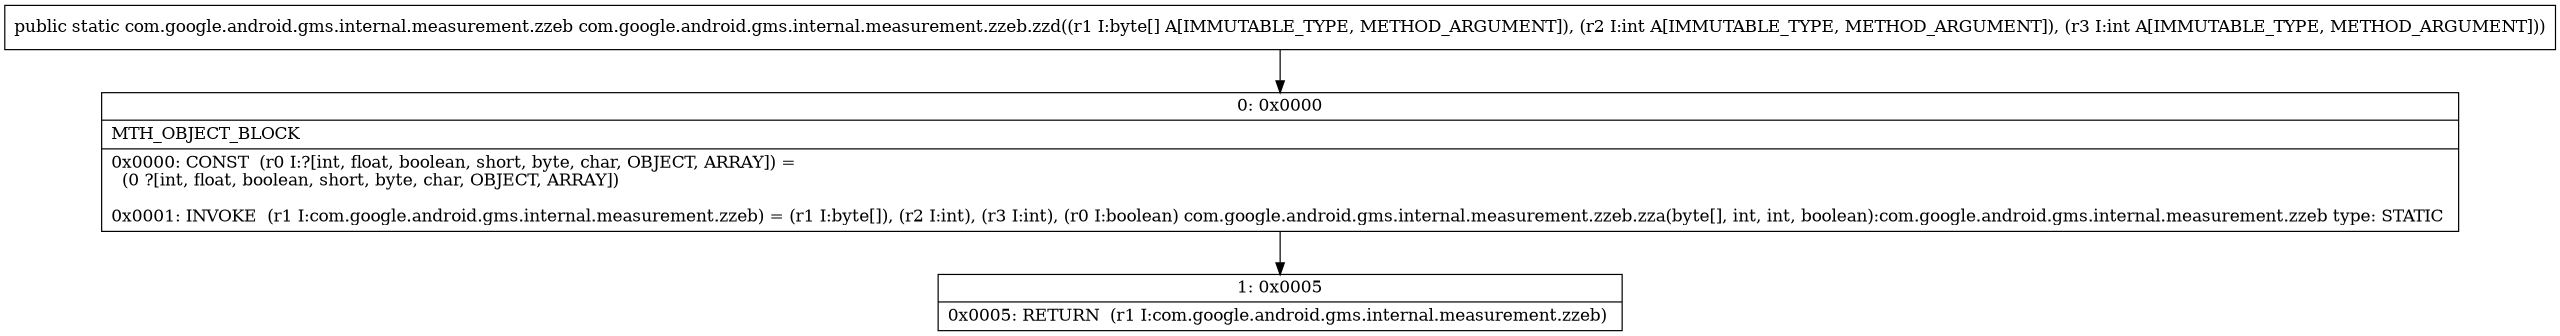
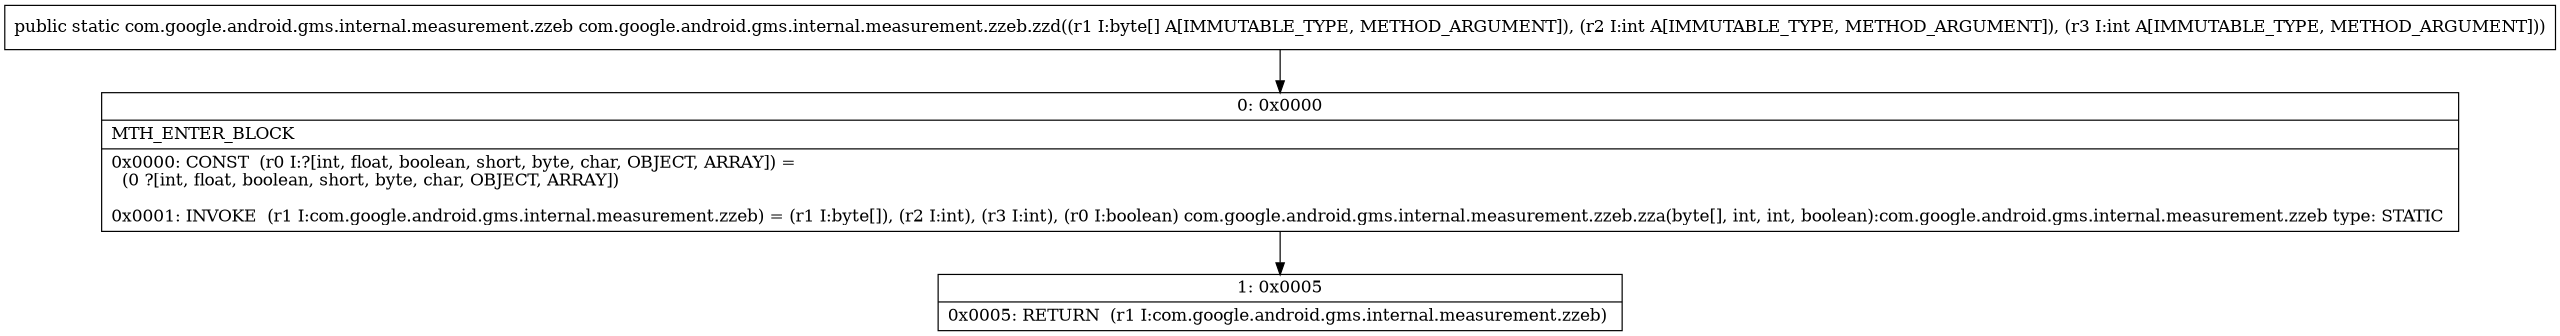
(206, 134) -> (203, 134)
